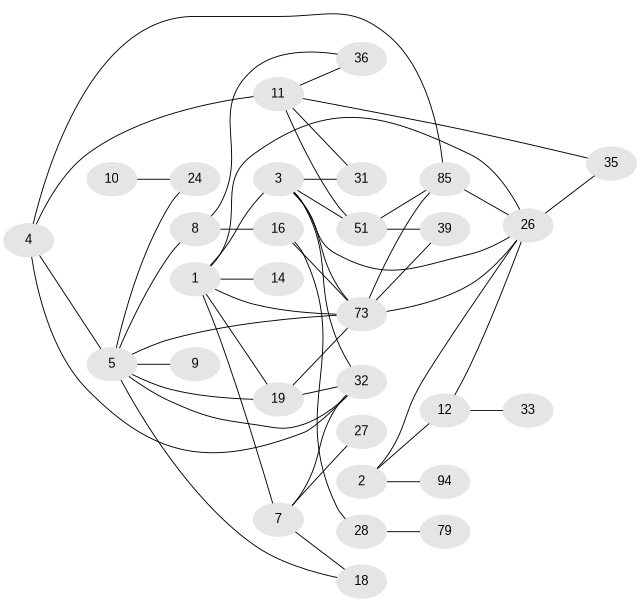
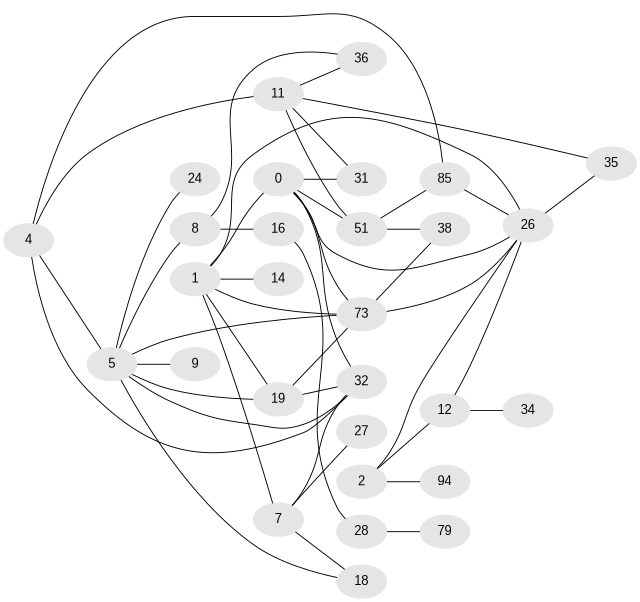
(112, 179) -> none
(278, 179) -> (278, 179)
(445, 229) -> (445, 229)
(396, 243) -> none
(316, 267) -> none
(528, 411) -> (528, 411)
